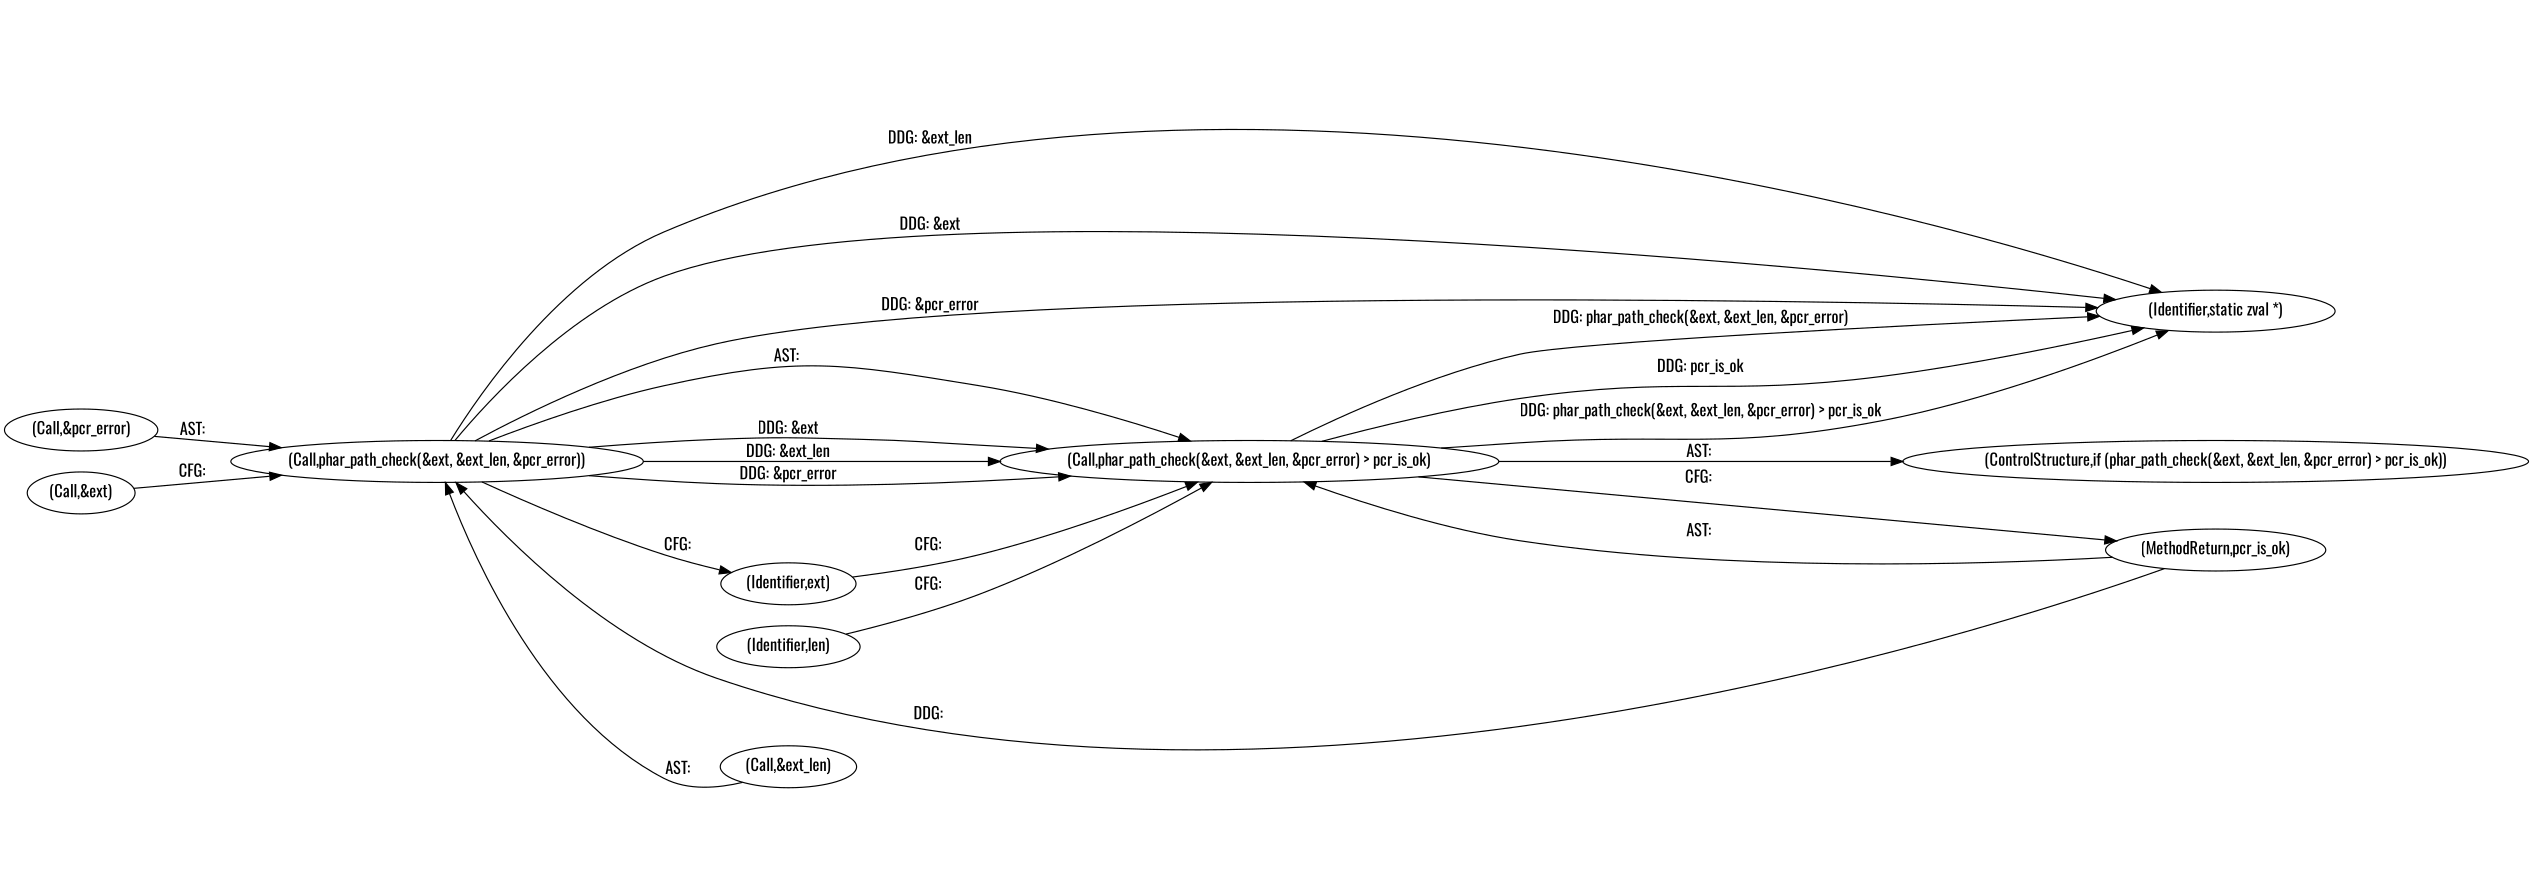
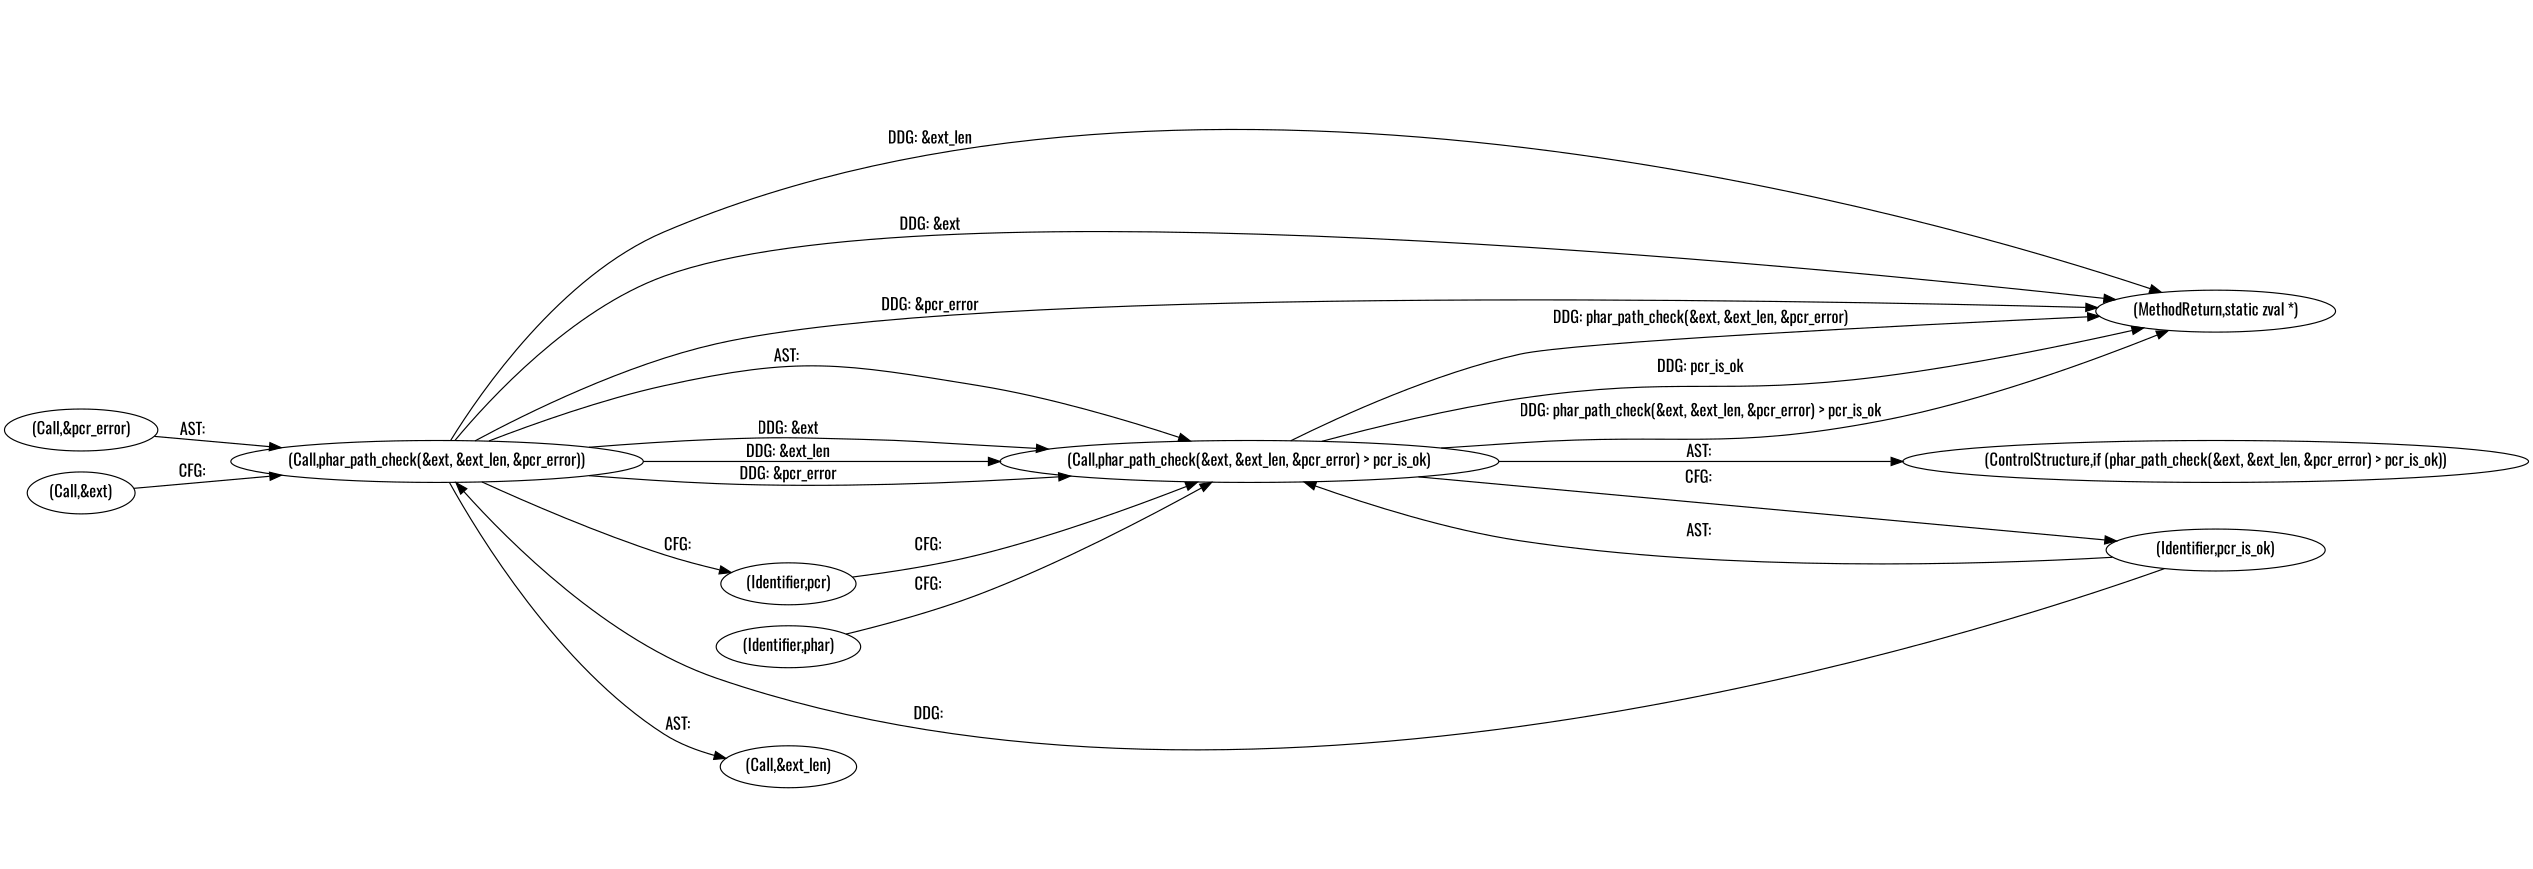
(2216, 311) -> (2216, 311)
(2216, 550) -> (2216, 550)
(788, 584) -> (788, 584)
(788, 647) -> (788, 647)
(557, 687) -> (560, 642)
